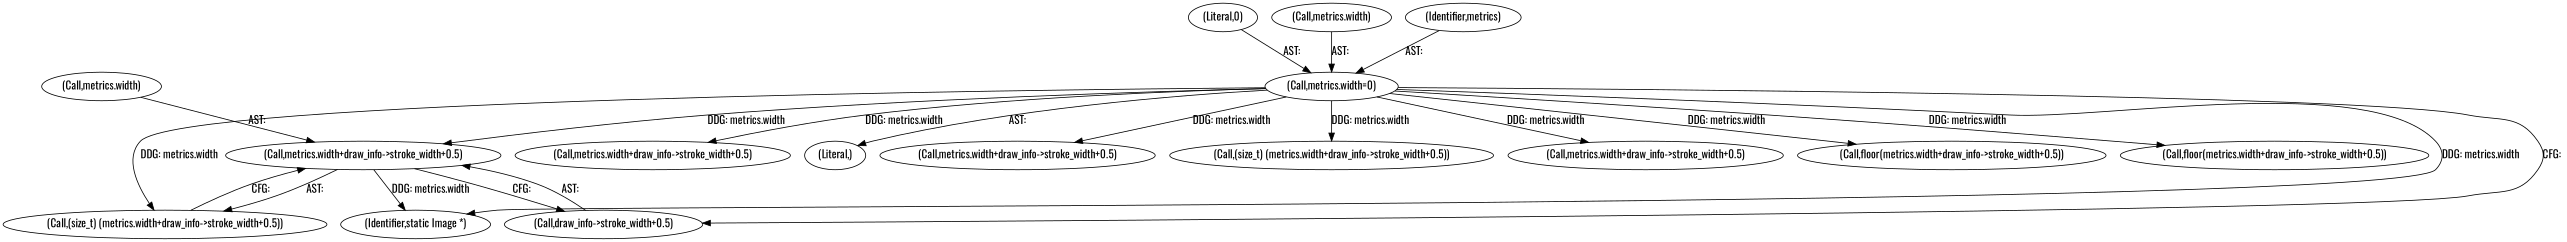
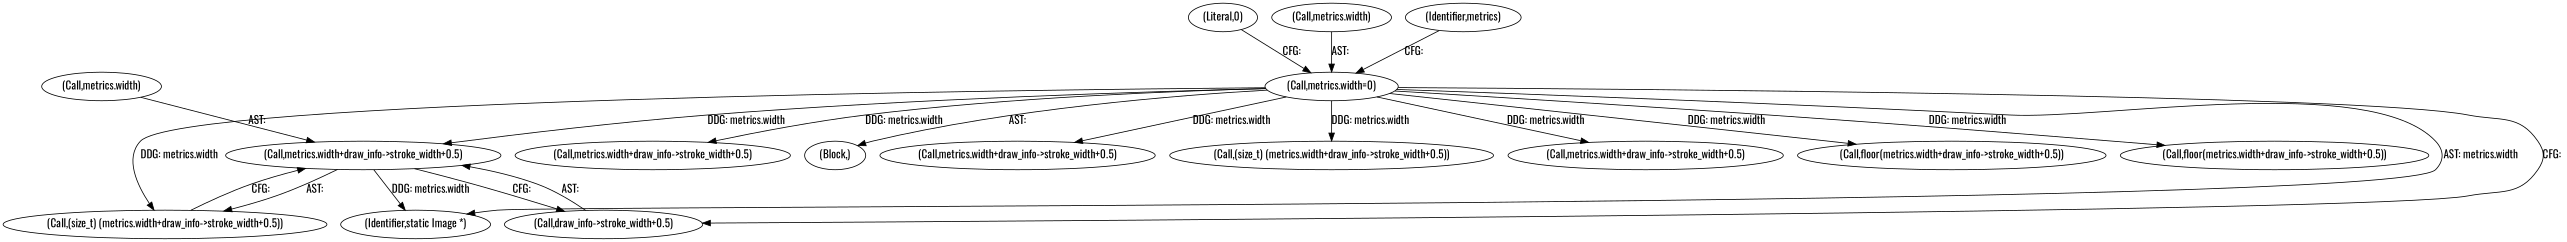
(1293, 52) -> (1293, 52)
(1415, 52) -> (1415, 52)
(835, 155) -> (835, 155)
(2481, 155) -> (2481, 155)
